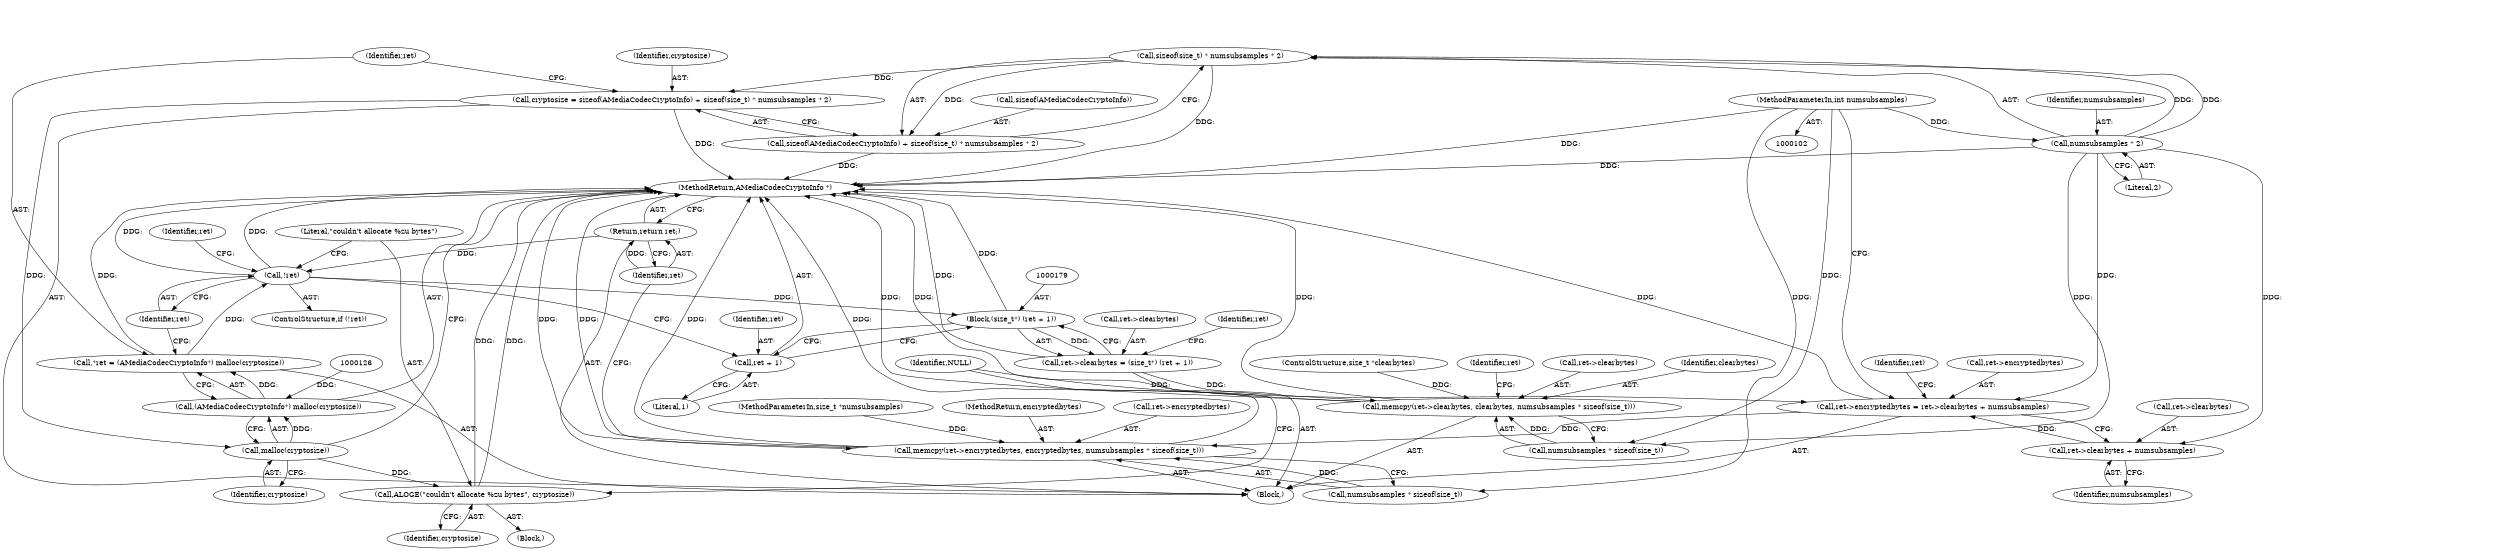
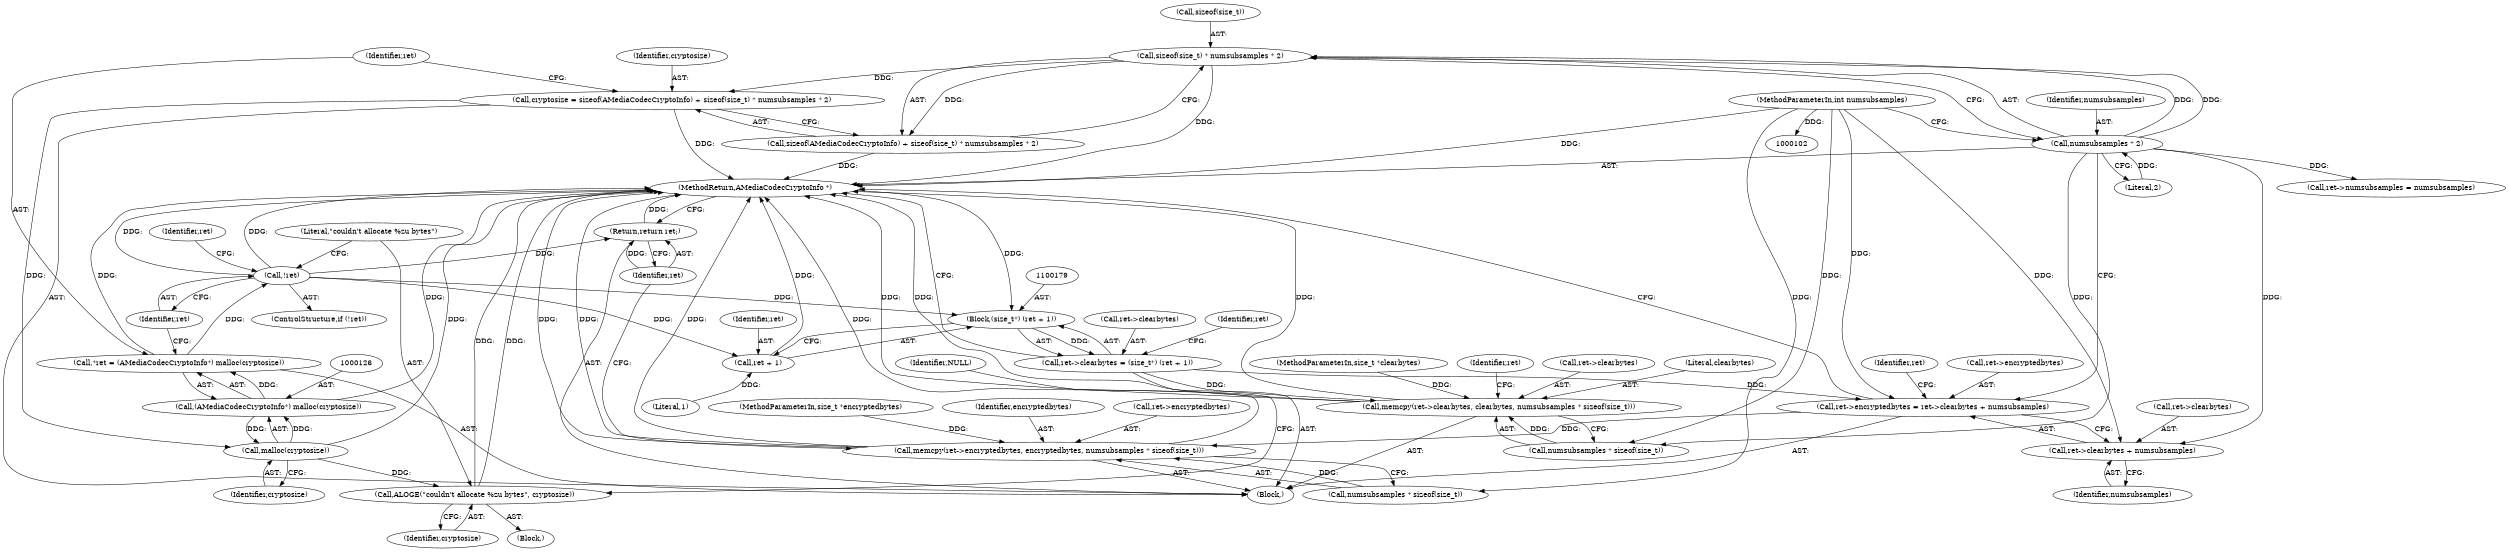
none -> (1211, 13)
none -> (1680, 69)
(1064, 100) -> none
(1816, 122) -> (1816, 122)
(1941, 122) -> (1941, 122)
(1611, 166) -> (1611, 166)
(2149, 166) -> (2149, 166)
none -> (2391, 188)
(660, 210) -> (660, 210)
(955, 213) -> (966, 209)
(455, 250) -> (457, 260)
(1862, 254) -> (1862, 254)
none -> (2007, 254)
(806, 276) -> (806, 276)
(946, 276) -> (946, 276)
(1052, 276) -> (1052, 276)
(2108, 276) -> (2108, 276)
(436, 298) -> (436, 298)
(1648, 298) -> (1648, 298)
(459, 320) -> (459, 320)
(664, 320) -> (664, 320)
(910, 342) -> (910, 342)
(1113, 342) -> (1113, 342)
(1349, 364) -> (1349, 364)
(1720, 364) -> (1720, 364)
(711, 382) -> none
(206, 385) -> (206, 385)
(328, 385) -> (328, 385)
(752, 385) -> (752, 385)
(1408, 397) -> (1525, 377)
(821, 407) -> (821, 407)
(1023, 407) -> (1023, 407)
(258, 429) -> (258, 429)
(2048, 429) -> (2048, 429)
